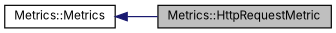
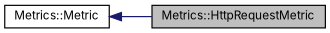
(60, 17) -> (57, 17)
